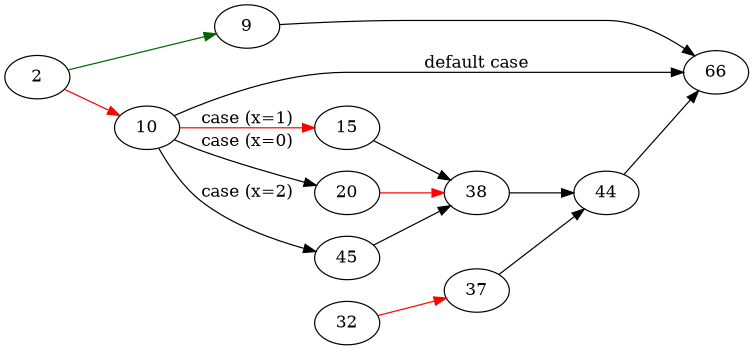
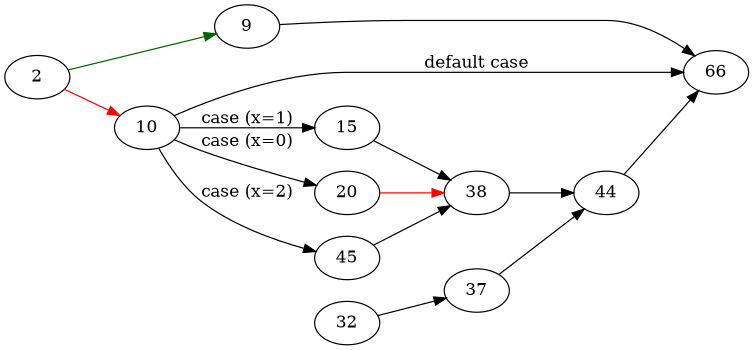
(241, 128) -> (241, 128)
(406, 308) -> (406, 308)
